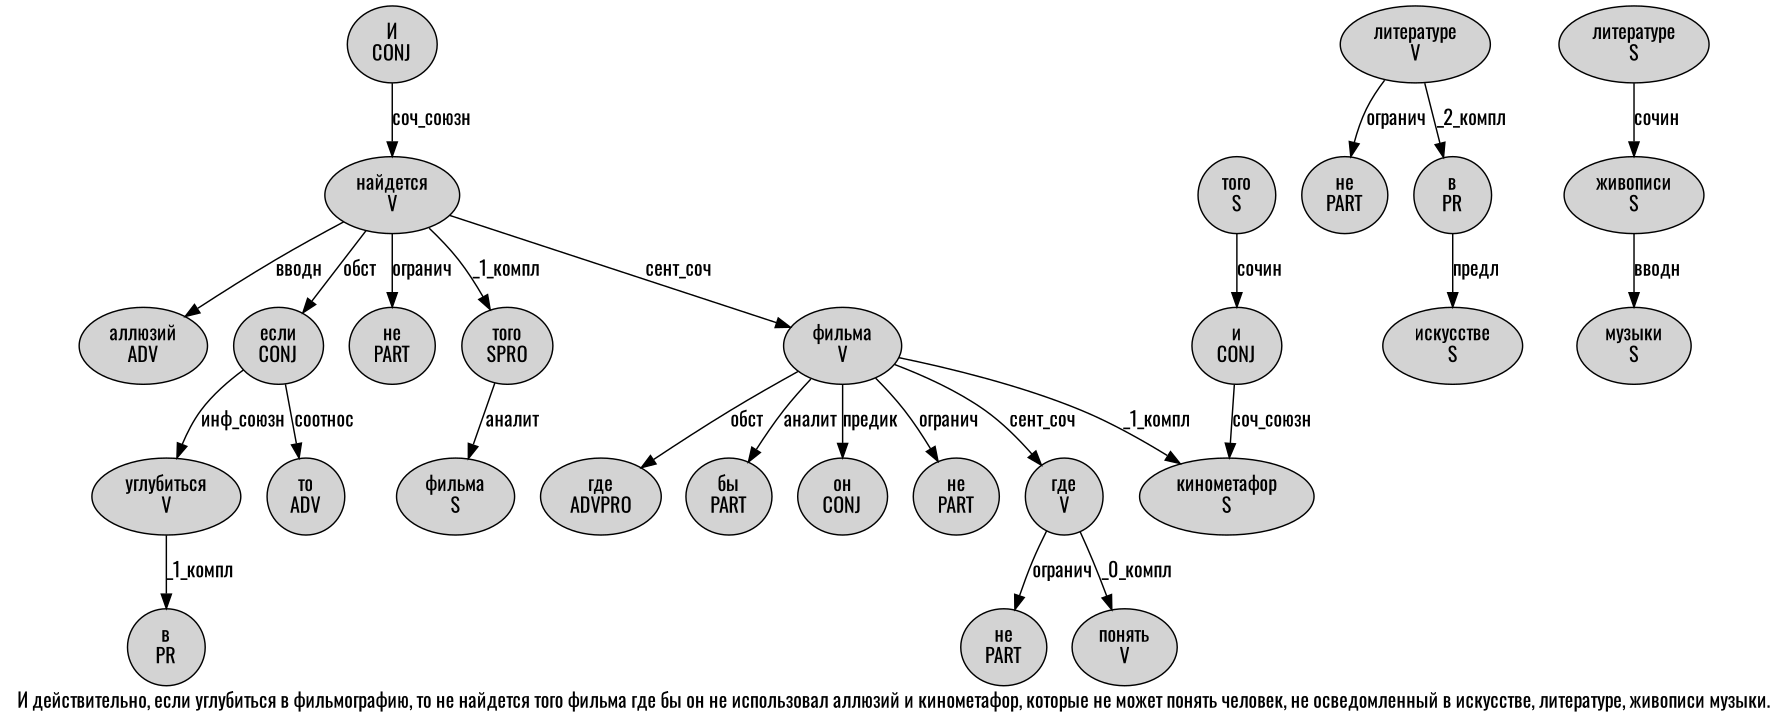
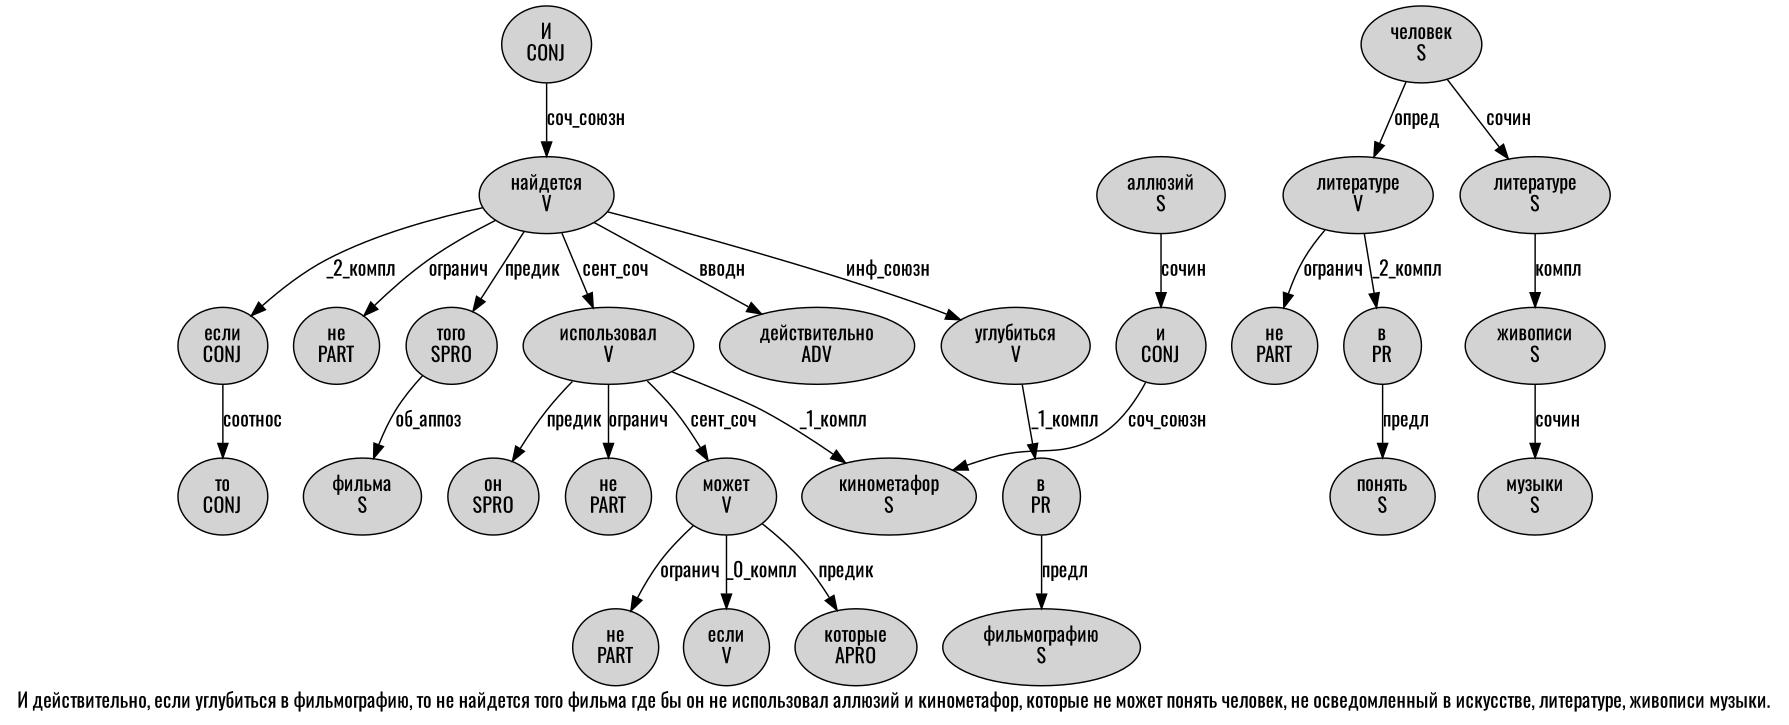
none -> (1421, 44)
(1657, 120) -> (1559, 270)
(1237, 195) -> (1161, 195)
(360, 270) -> (362, 270)
(507, 270) -> (533, 270)
(1658, 270) -> (1558, 421)
(143, 346) -> (817, 346)
(843, 346) -> (608, 346)
(1453, 346) -> (1383, 497)
(207, 403) -> (778, 259)
(512, 421) -> (429, 421)
(306, 497) -> (223, 497)
(601, 497) -> none
(729, 497) -> none
(843, 497) -> (493, 497)
(1064, 497) -> (726, 497)
none -> (856, 647)
none -> (1042, 647)
(1125, 647) -> (726, 647)
